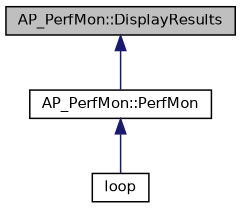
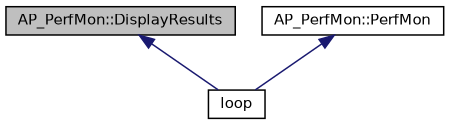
(121, 70) -> (185, 67)
